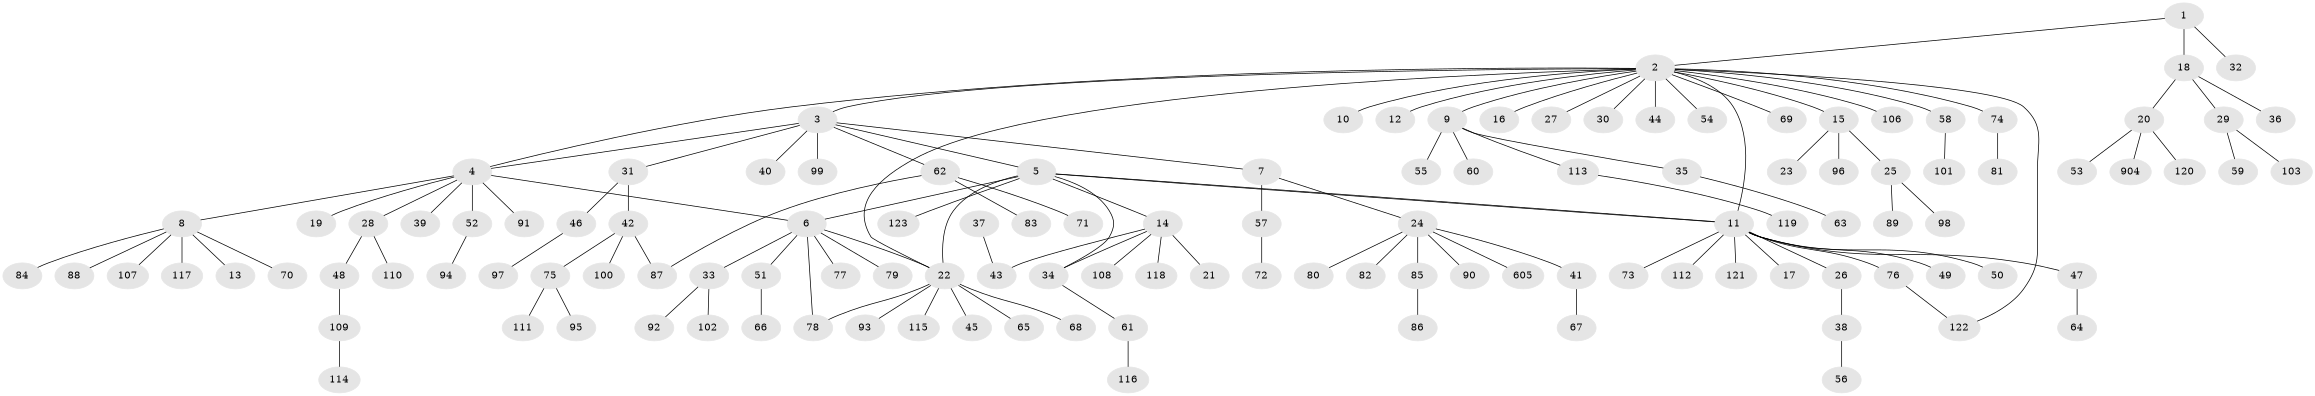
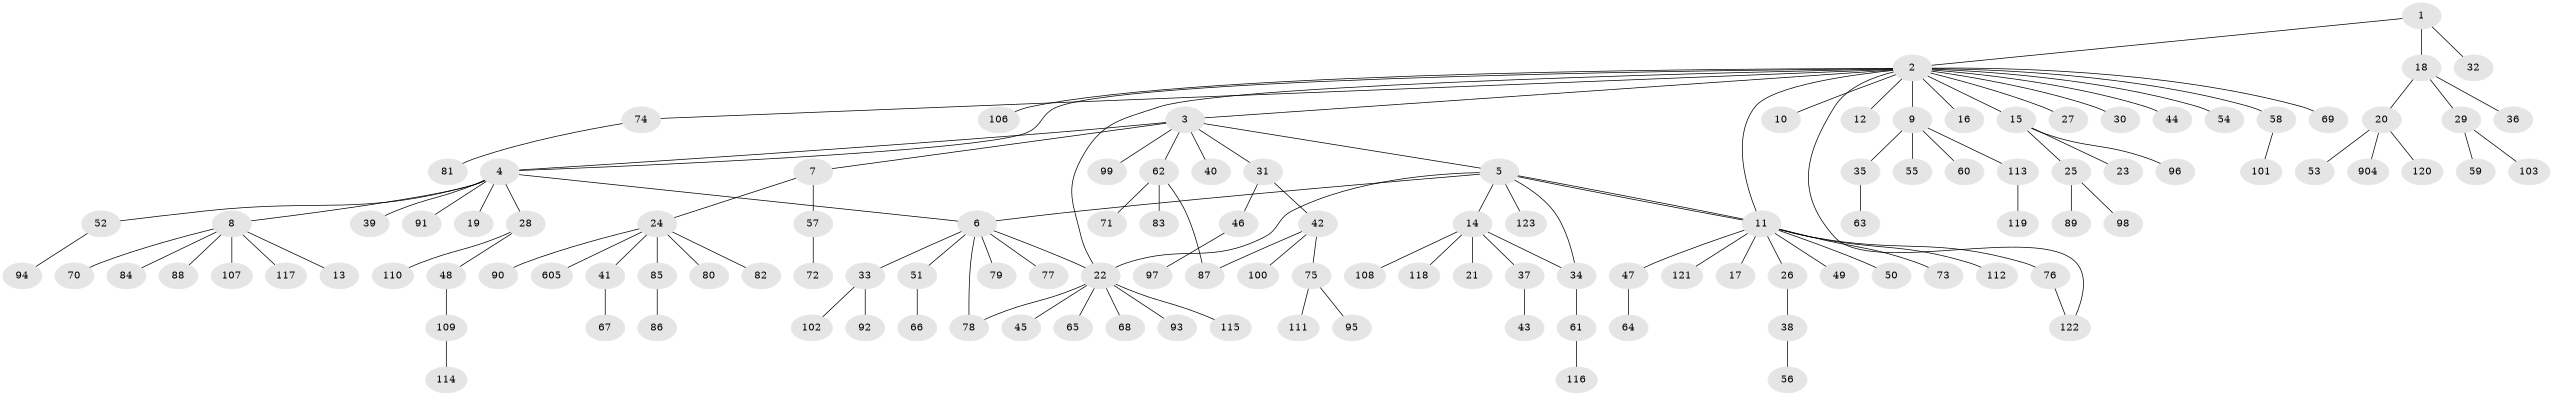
(1078, 247) -> (1499, 250)
